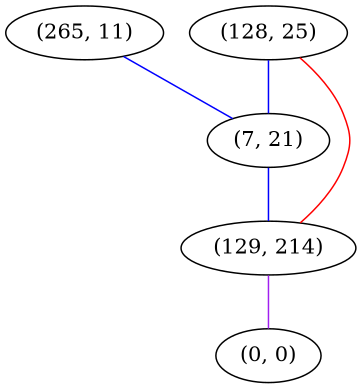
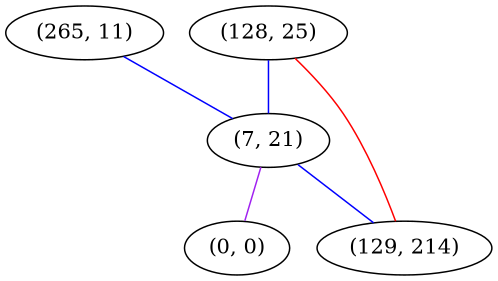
(268, 302) -> (253, 194)
